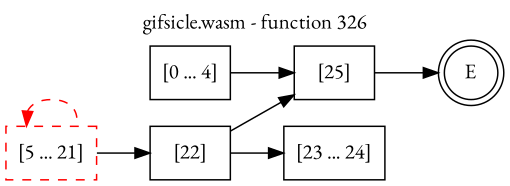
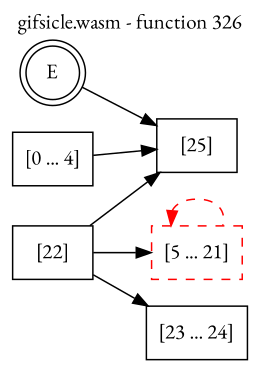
(399, 73) -> (112, 103)
(116, 153) -> (115, 253)
